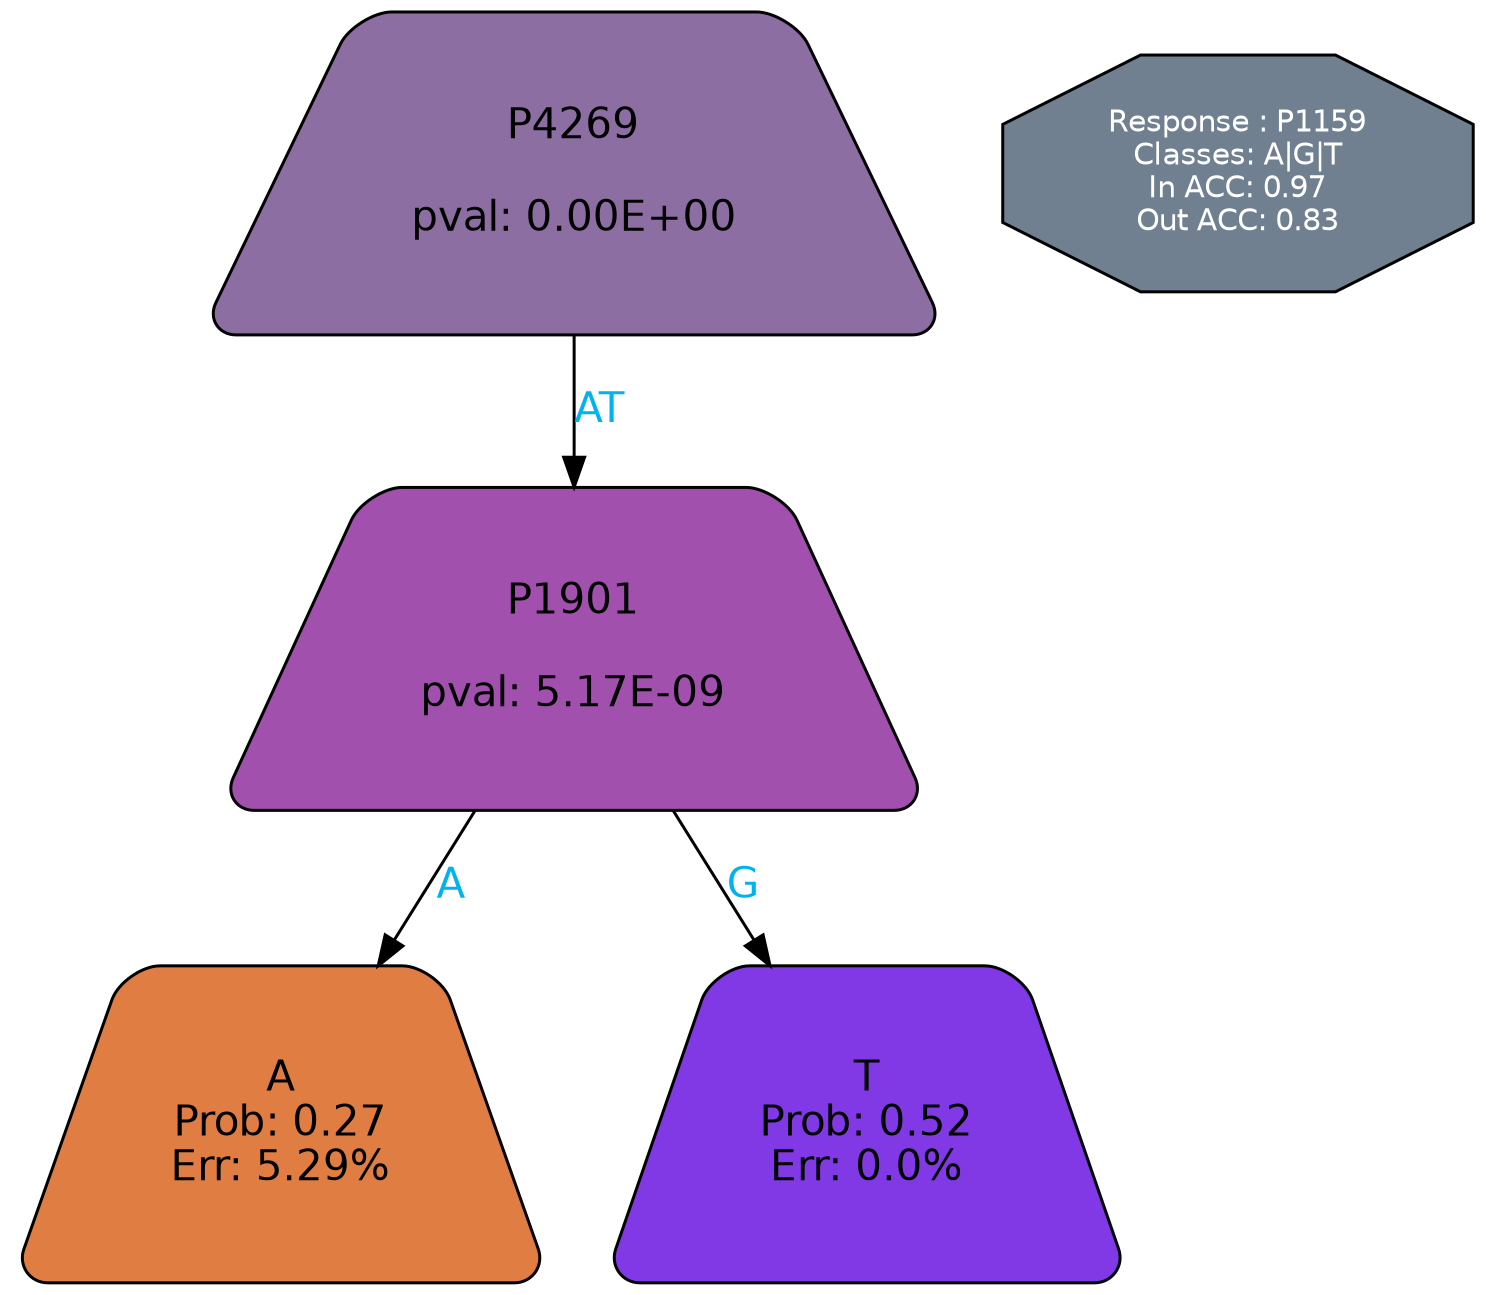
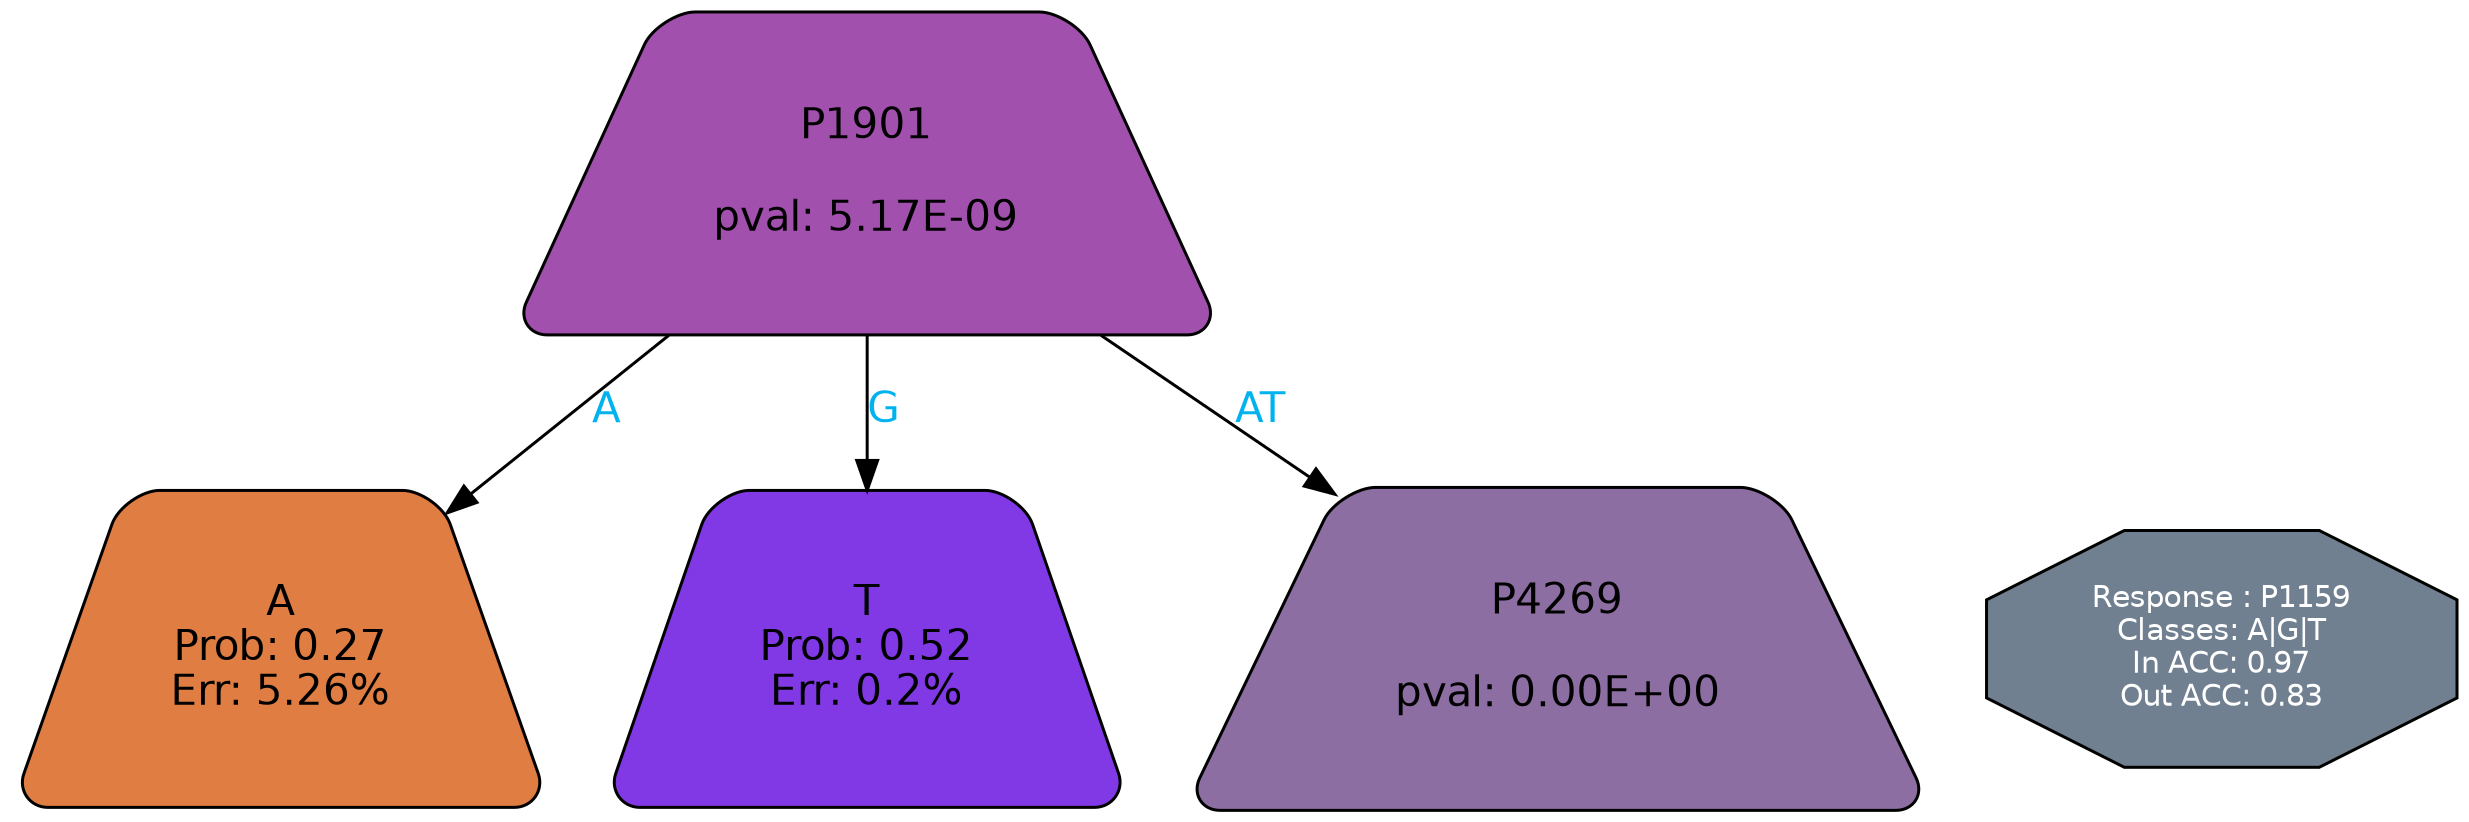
(574, 396) -> (1206, 406)
(281, 1124) -> (281, 649)
(867, 1124) -> (867, 649)
